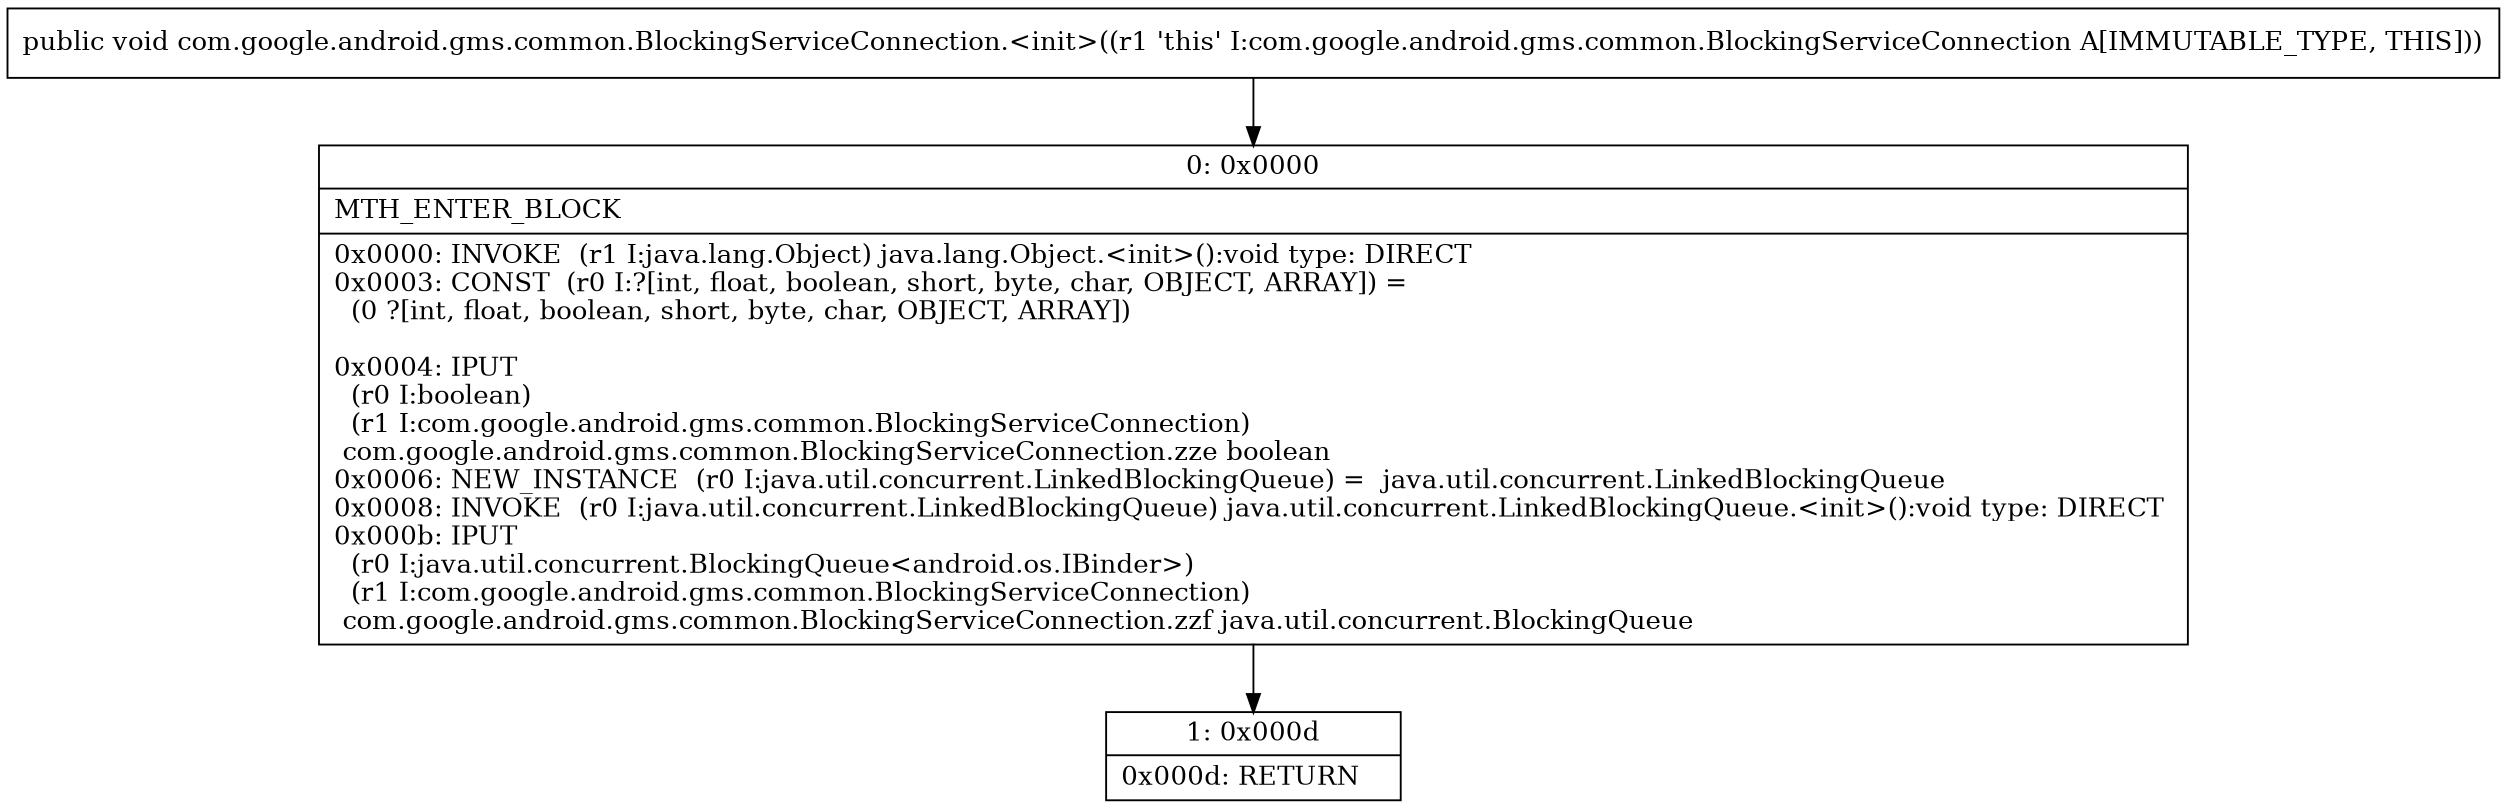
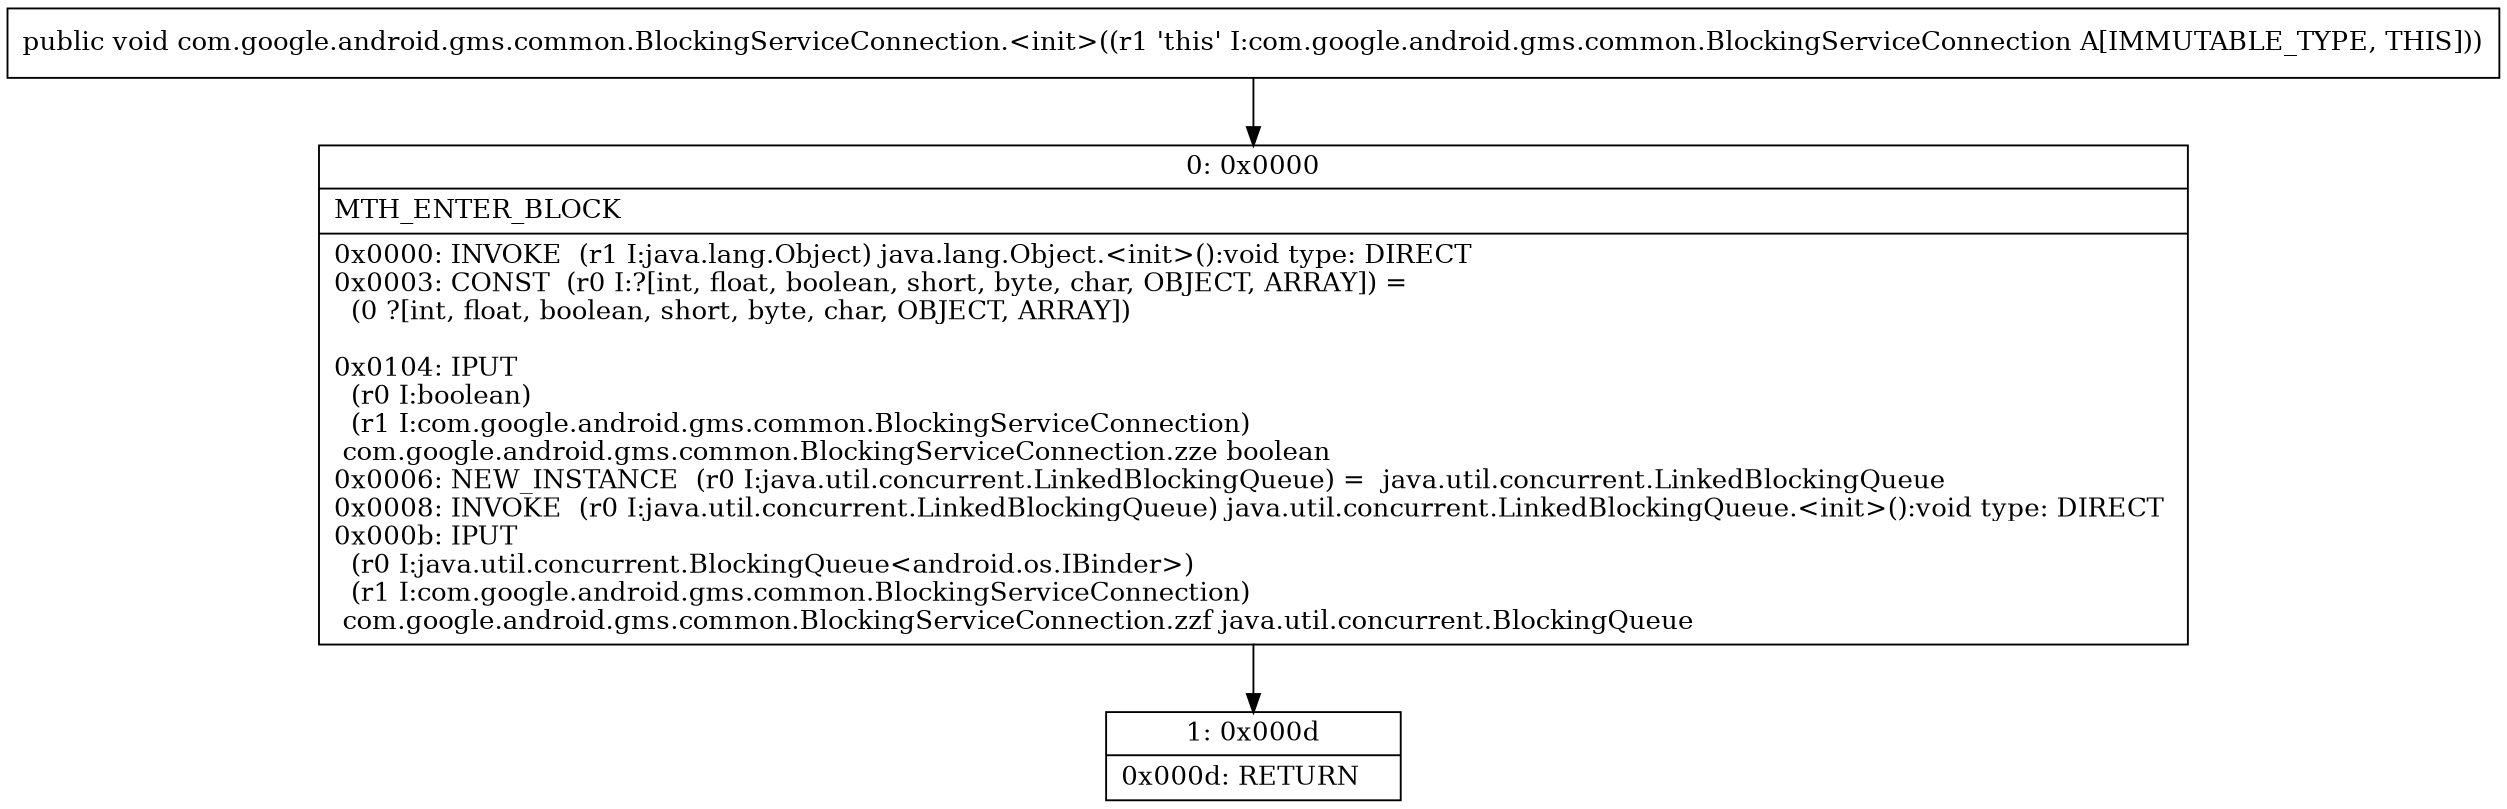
(434, 368) -> (434, 368)
